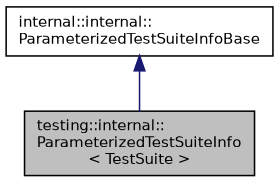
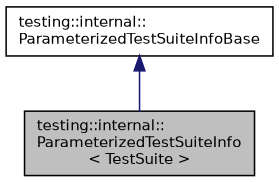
(140, 31) -> (140, 31)
